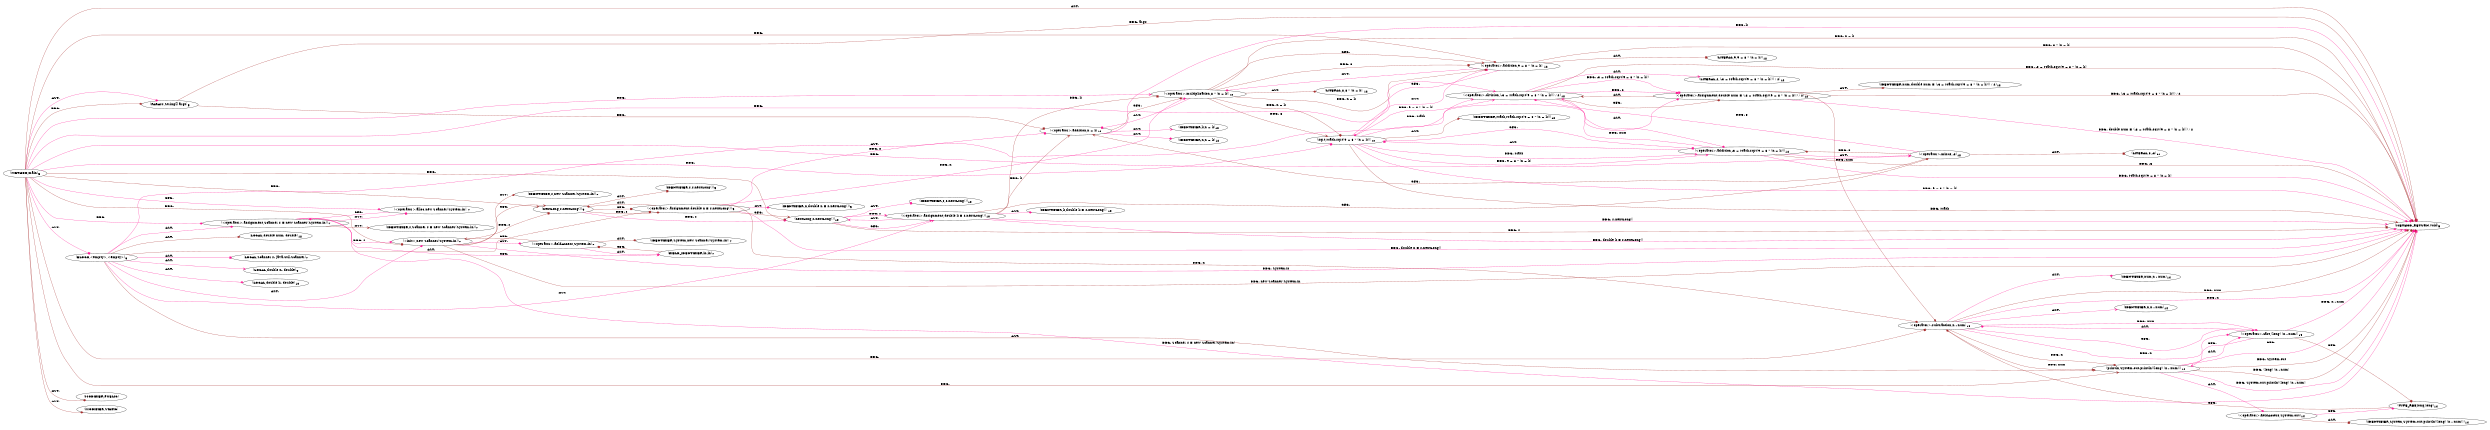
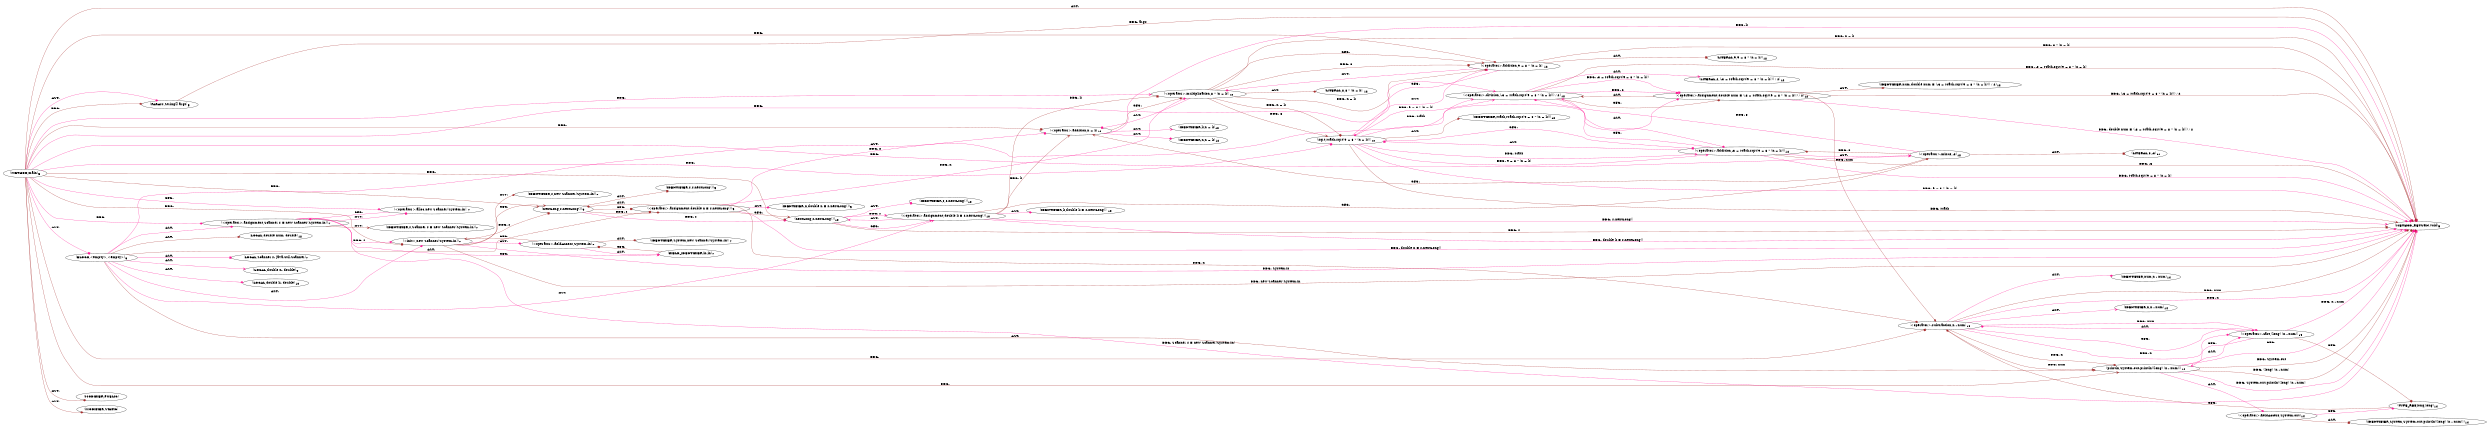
(620, 117) -> (522, 127)
(1618, 133) -> (1618, 133)
